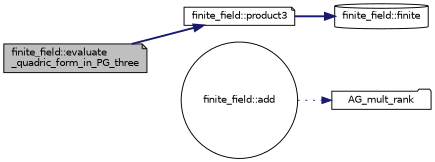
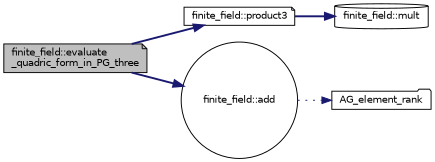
(381, 16) -> (381, 16)
none -> (153, 78)
(381, 100) -> (381, 100)
